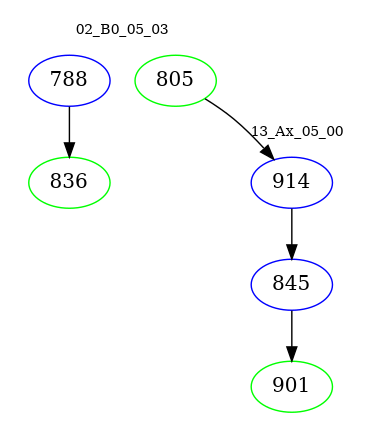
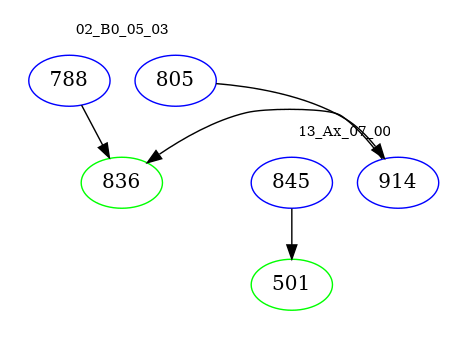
(176, 81) -> (176, 81)
(298, 132) -> (345, 132)
(292, 227) -> (276, 110)
(292, 387) -> (292, 285)
